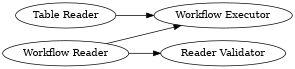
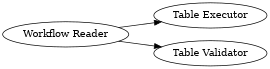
(66, 15) -> none
(223, 15) -> (210, 15)
(223, 53) -> (210, 53)
